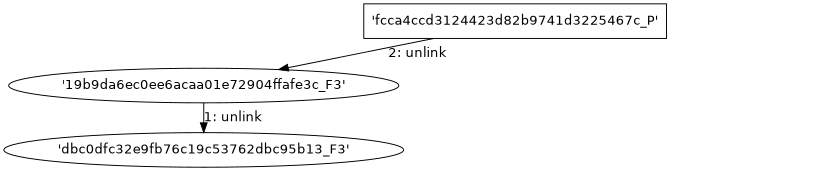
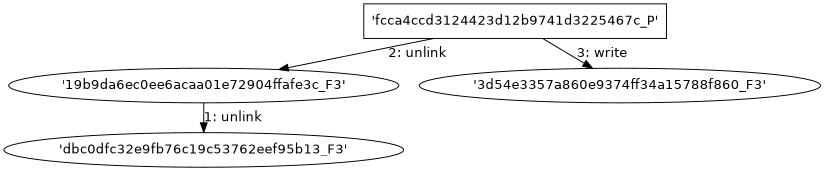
(515, 21) -> (515, 21)
none -> (620, 86)
(204, 150) -> (204, 150)
